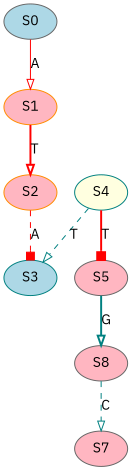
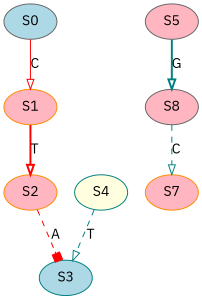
(35, 64) -> (35, 64)
(101, 230) -> none
(101, 449) -> (172, 192)
